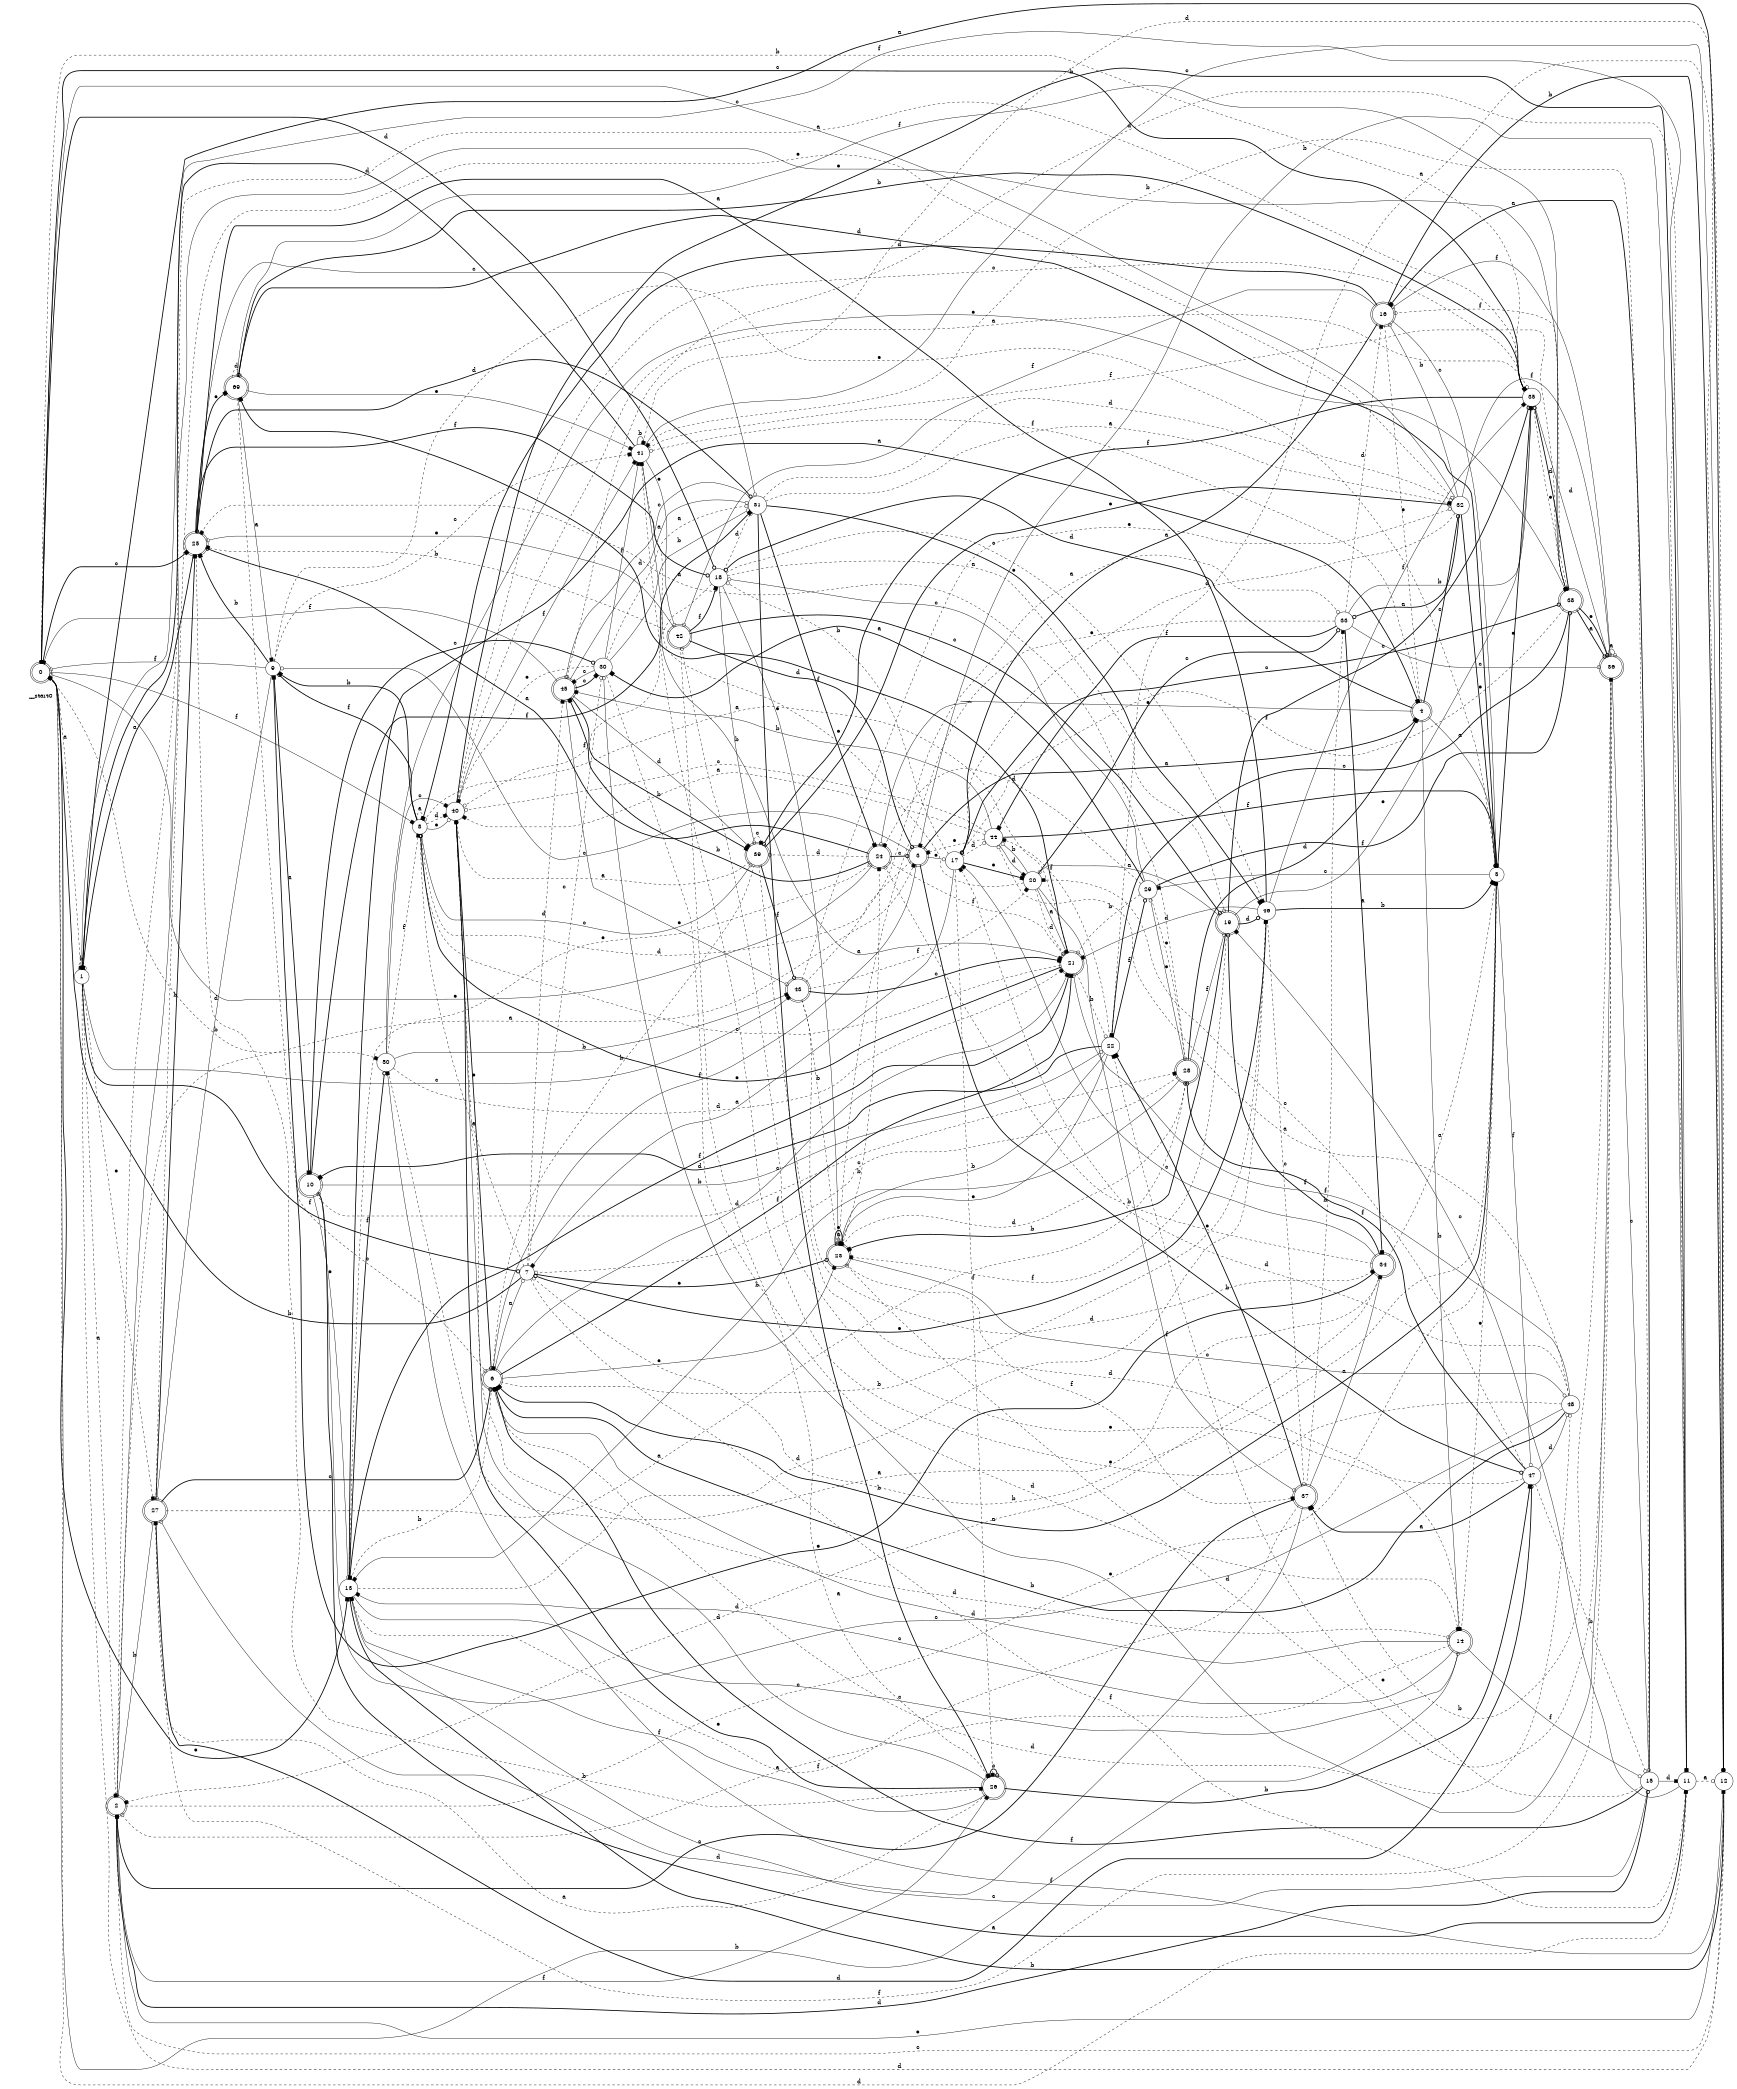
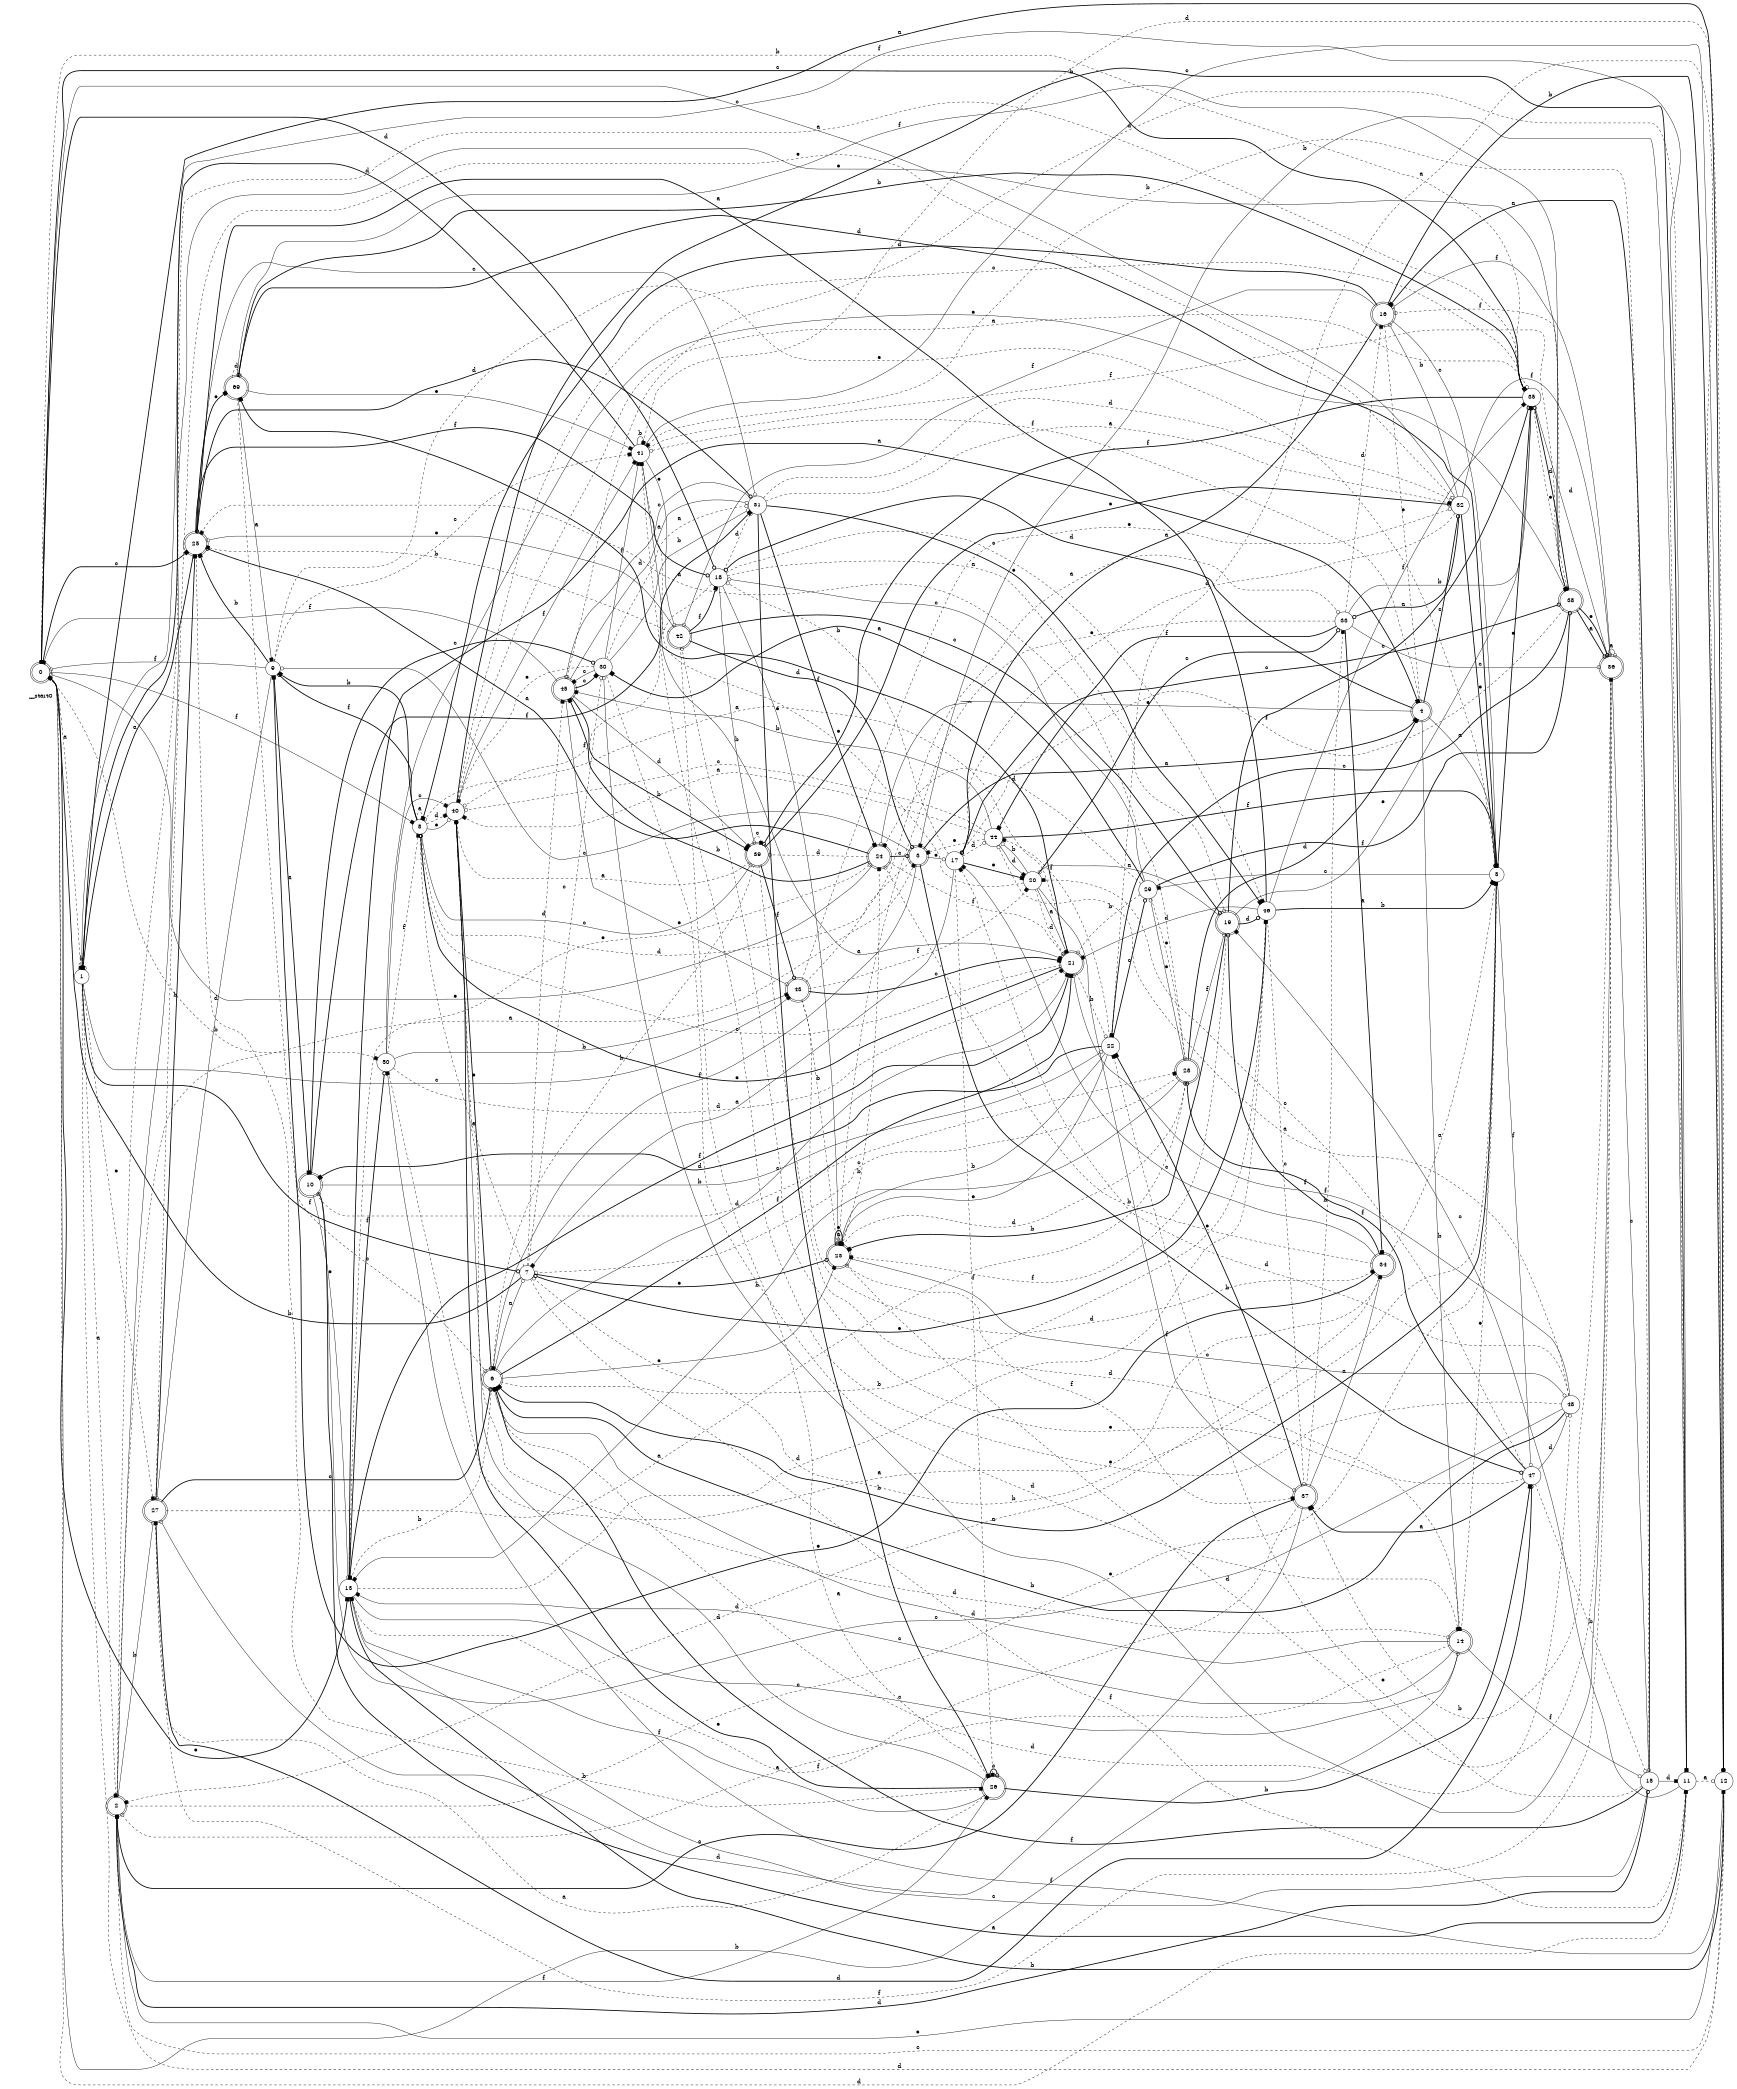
(1129, 961) -> (1129, 961)
